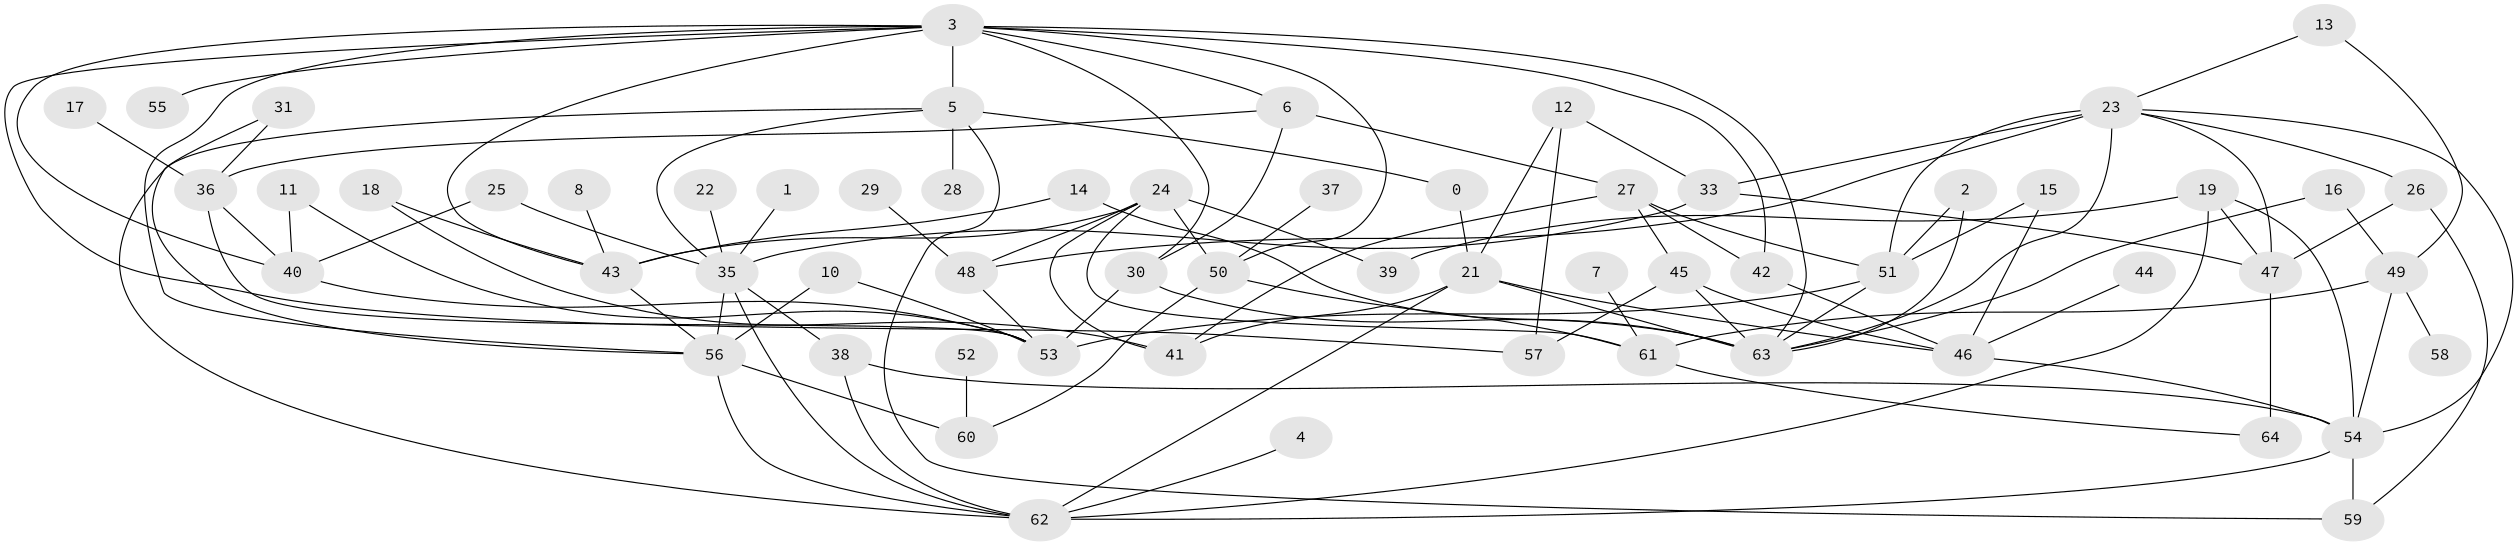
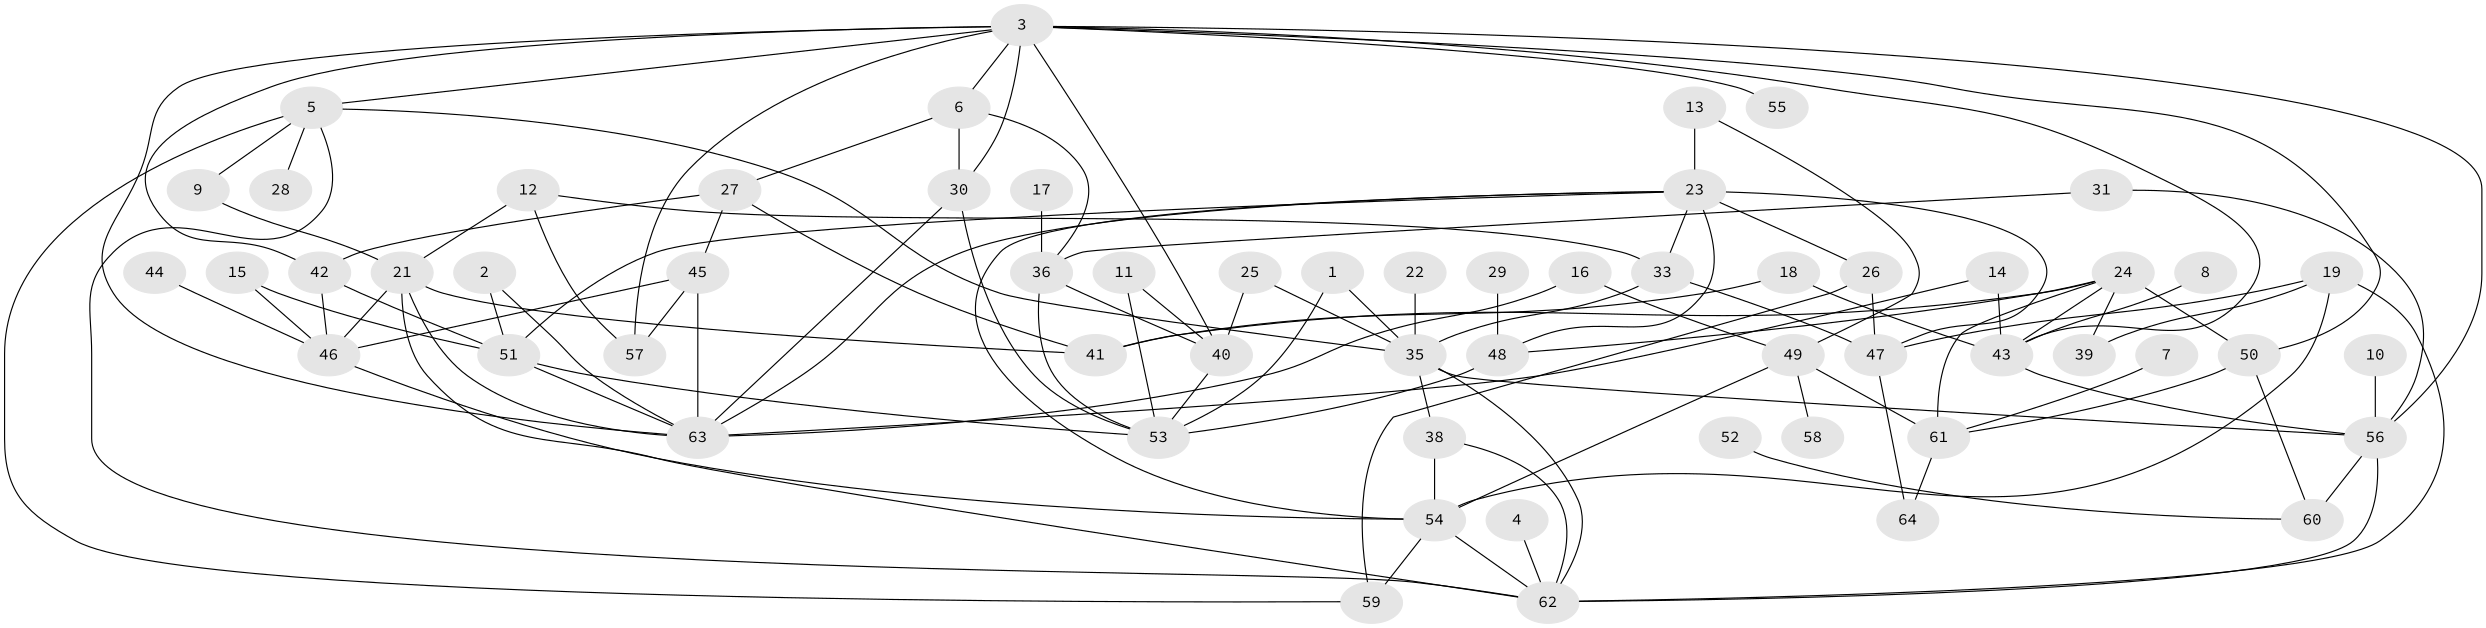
(1331, 190) -> none
(1457, 190) -> (198, 190)
(1754, 238) -> (396, 308)
(942, 310) -> (1273, 365)
